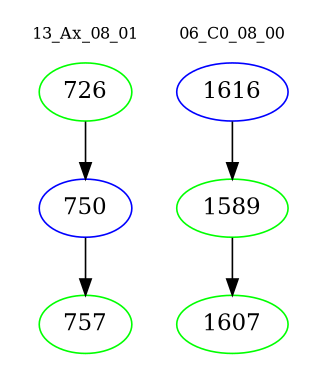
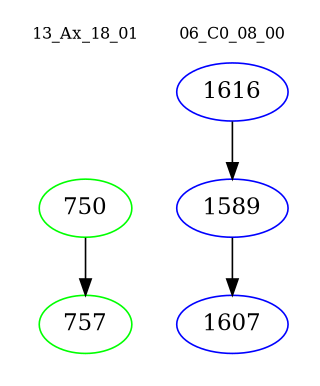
(86, 35) -> (86, 35)
(86, 92) -> none
(86, 208) -> (86, 208)
(232, 208) -> (232, 208)
(232, 324) -> (232, 324)
